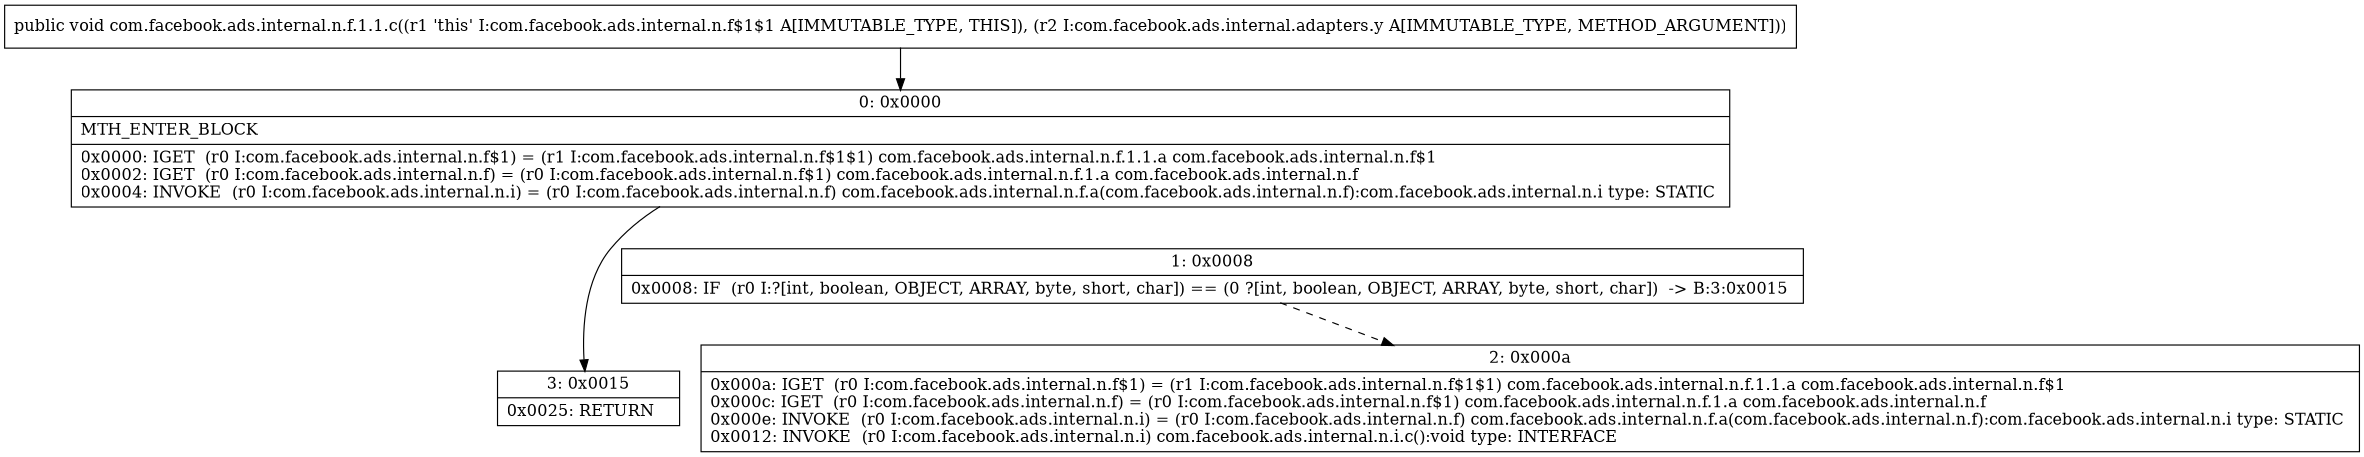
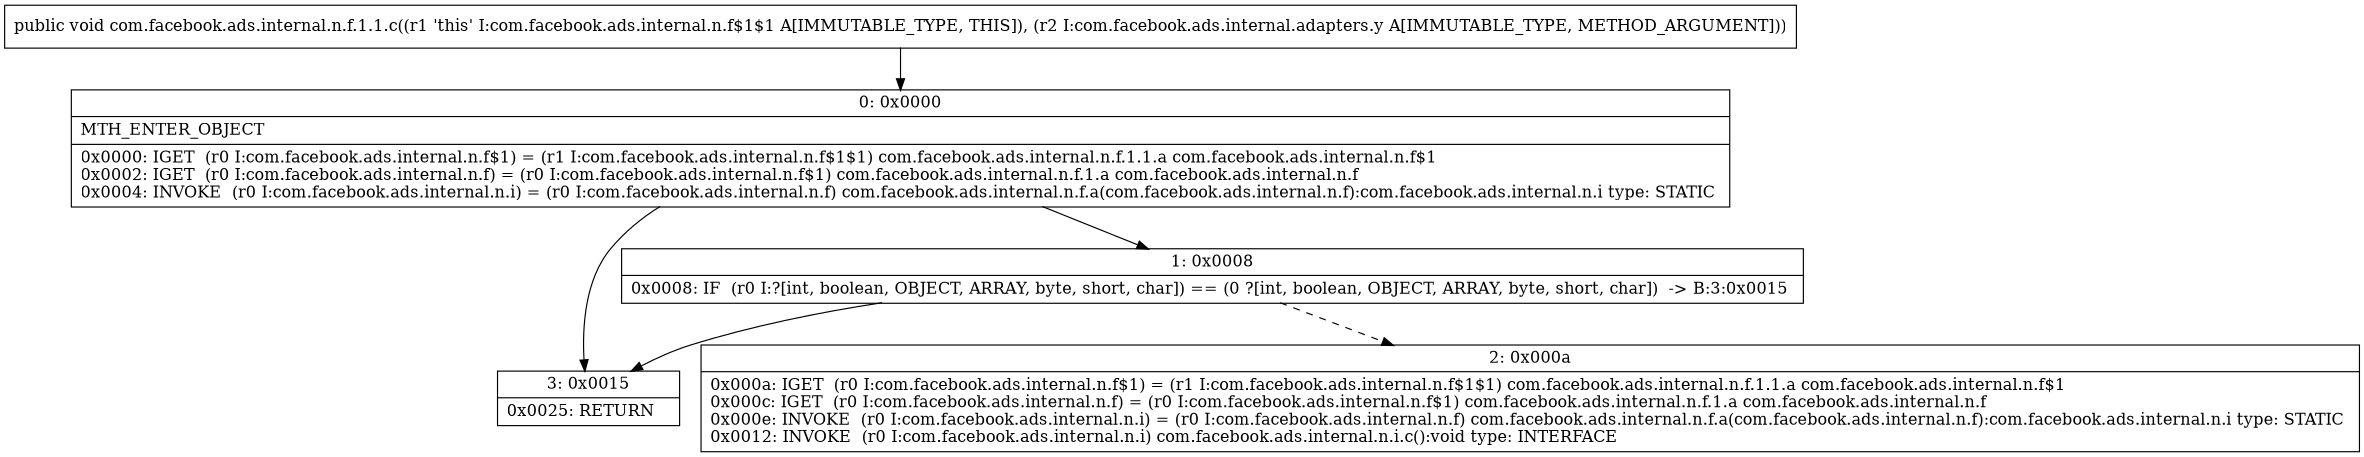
(170, 130) -> (173, 130)
none -> (1090, 226)
none -> (759, 326)
